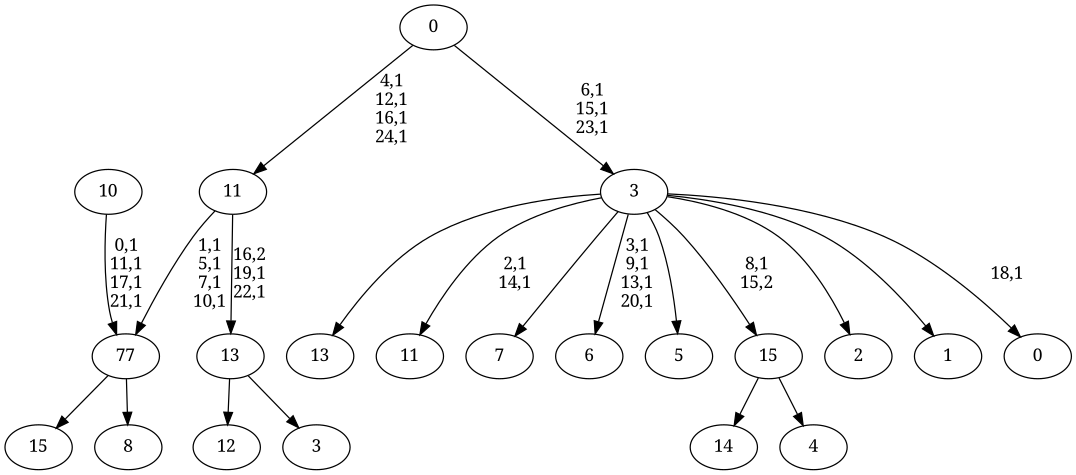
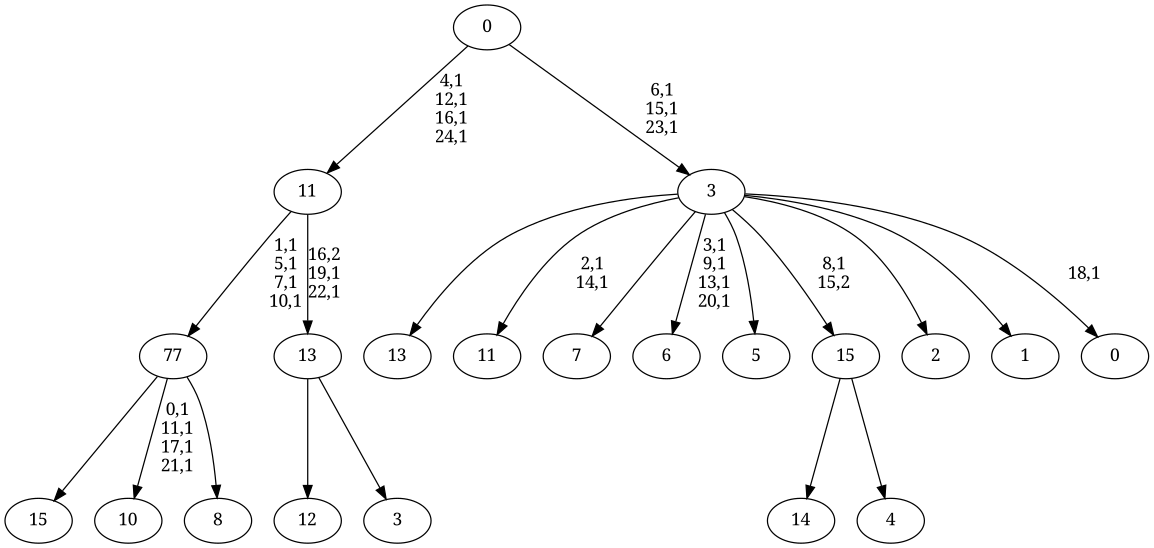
(105, 269) -> (152, 432)
